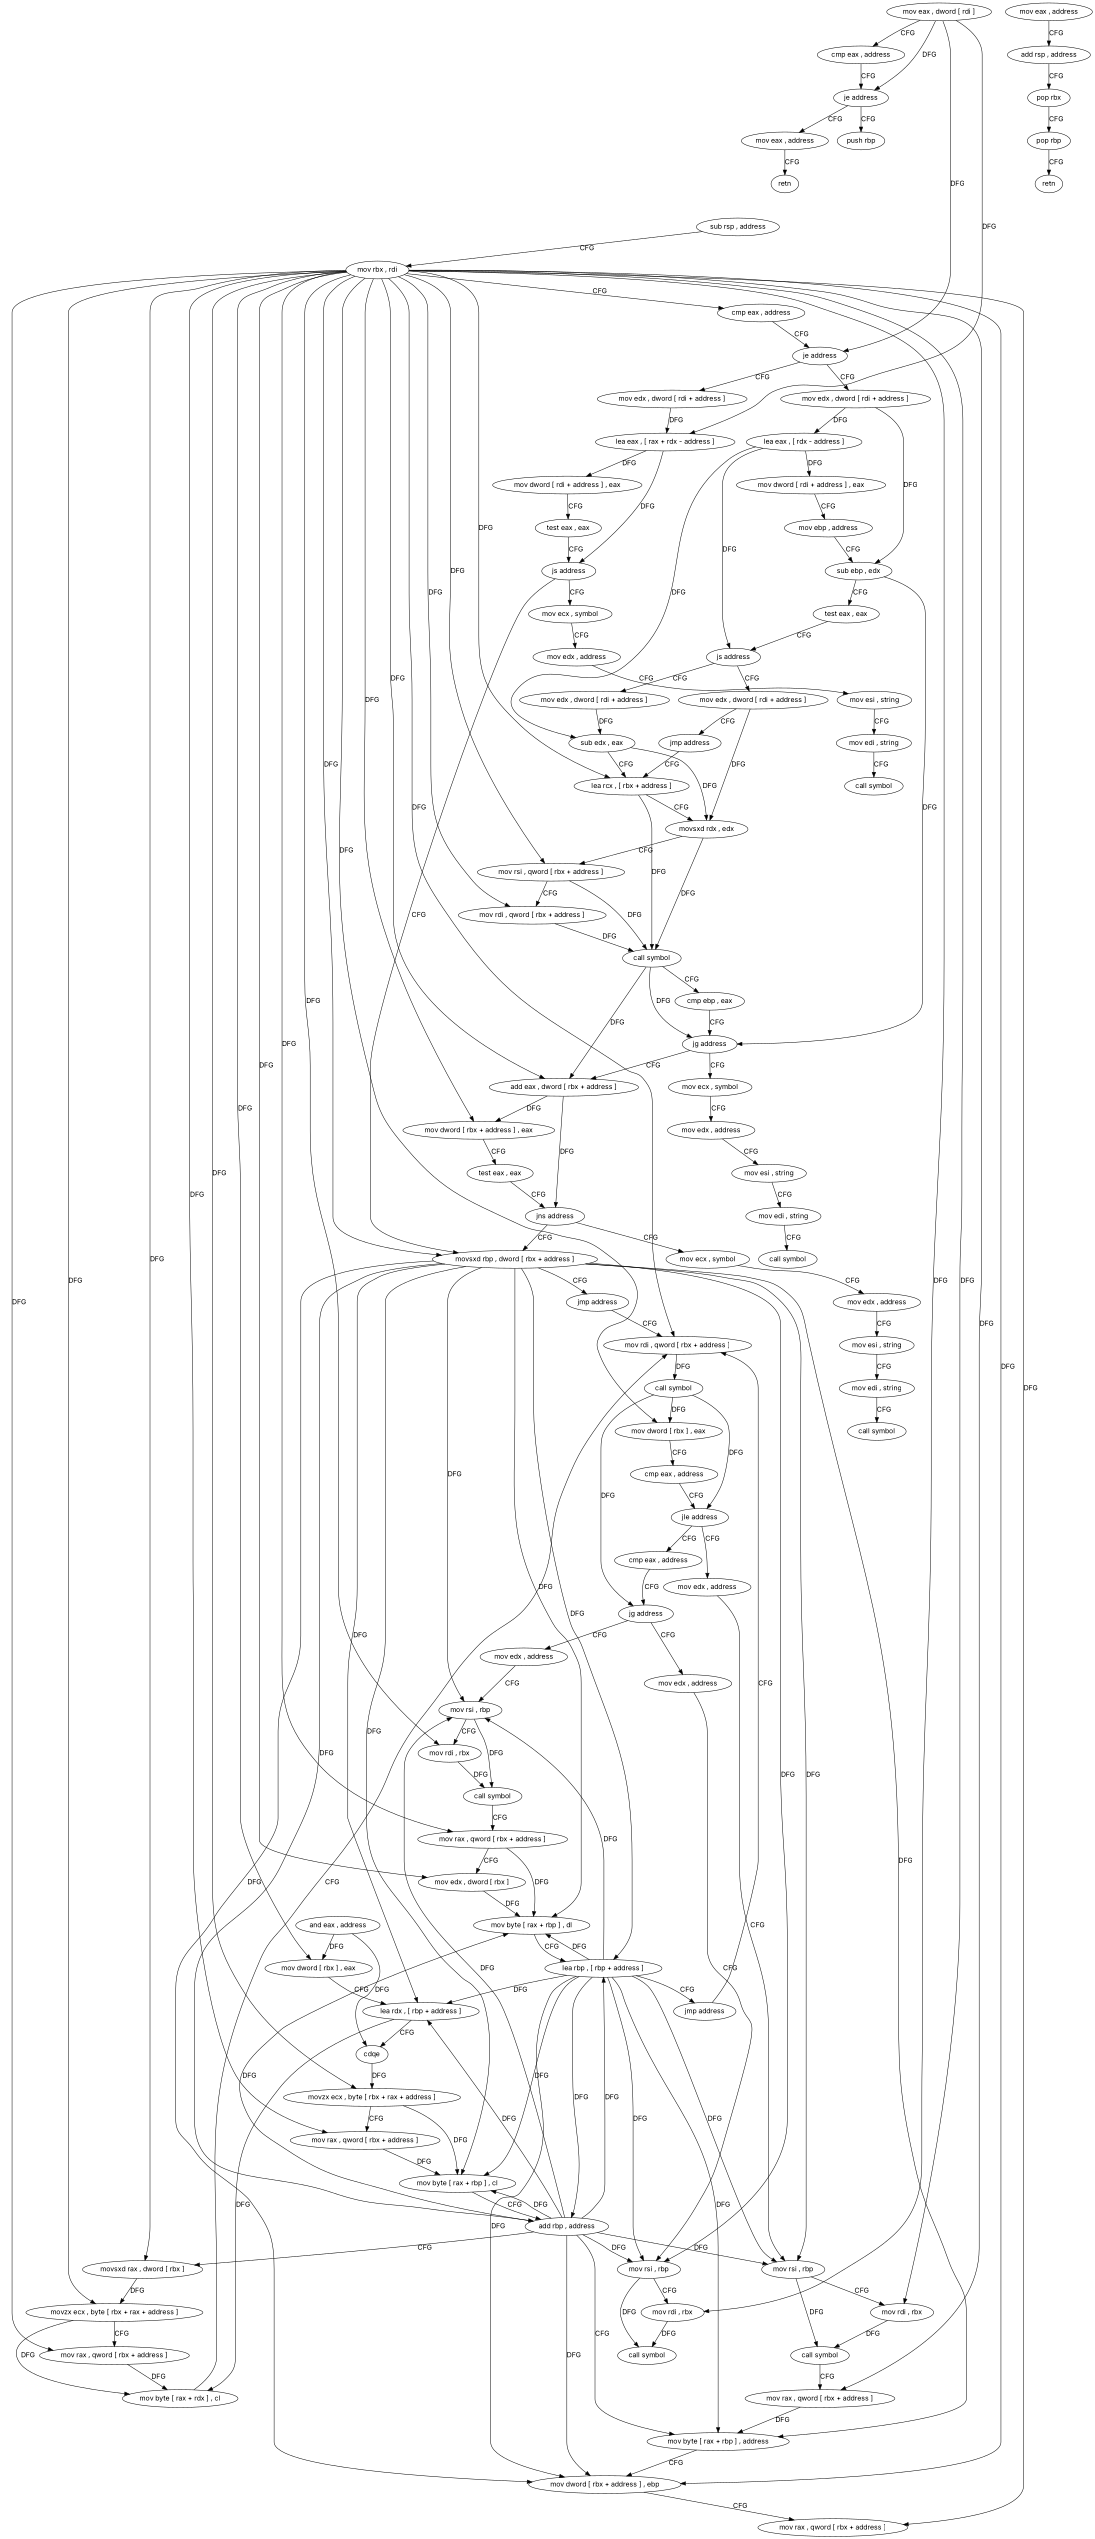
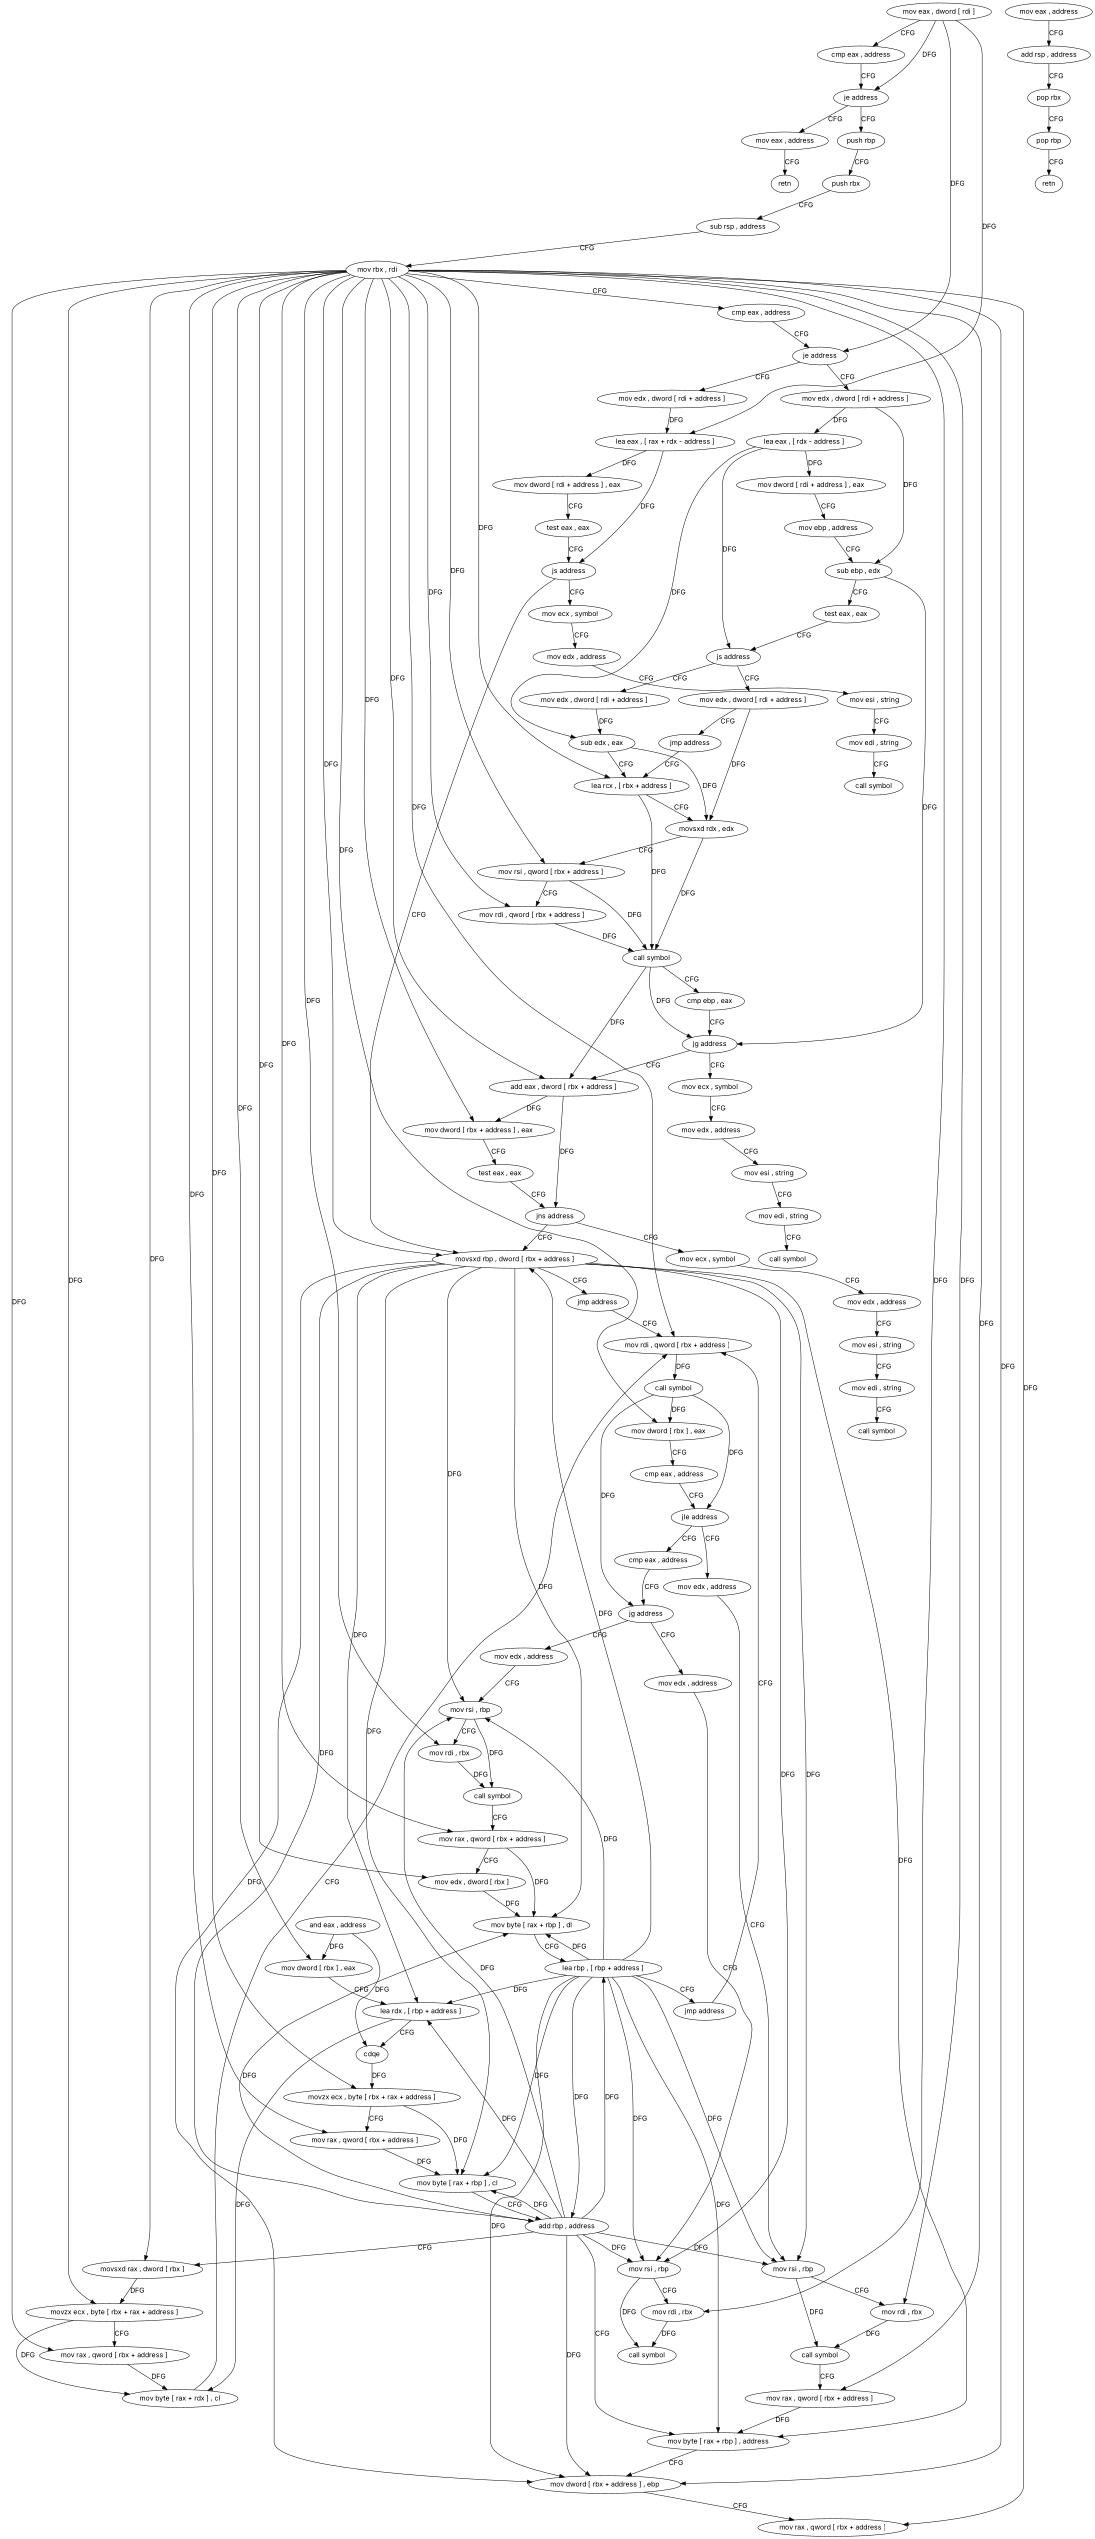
none -> (846, 184)
(569, 1617) -> (597, 1619)
